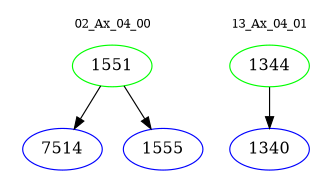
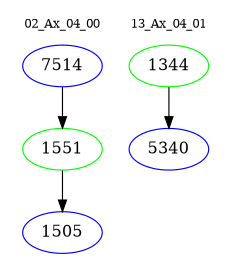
(91, 102) -> (62, 102)
(163, 149) -> (62, 233)
(270, 149) -> (169, 149)
